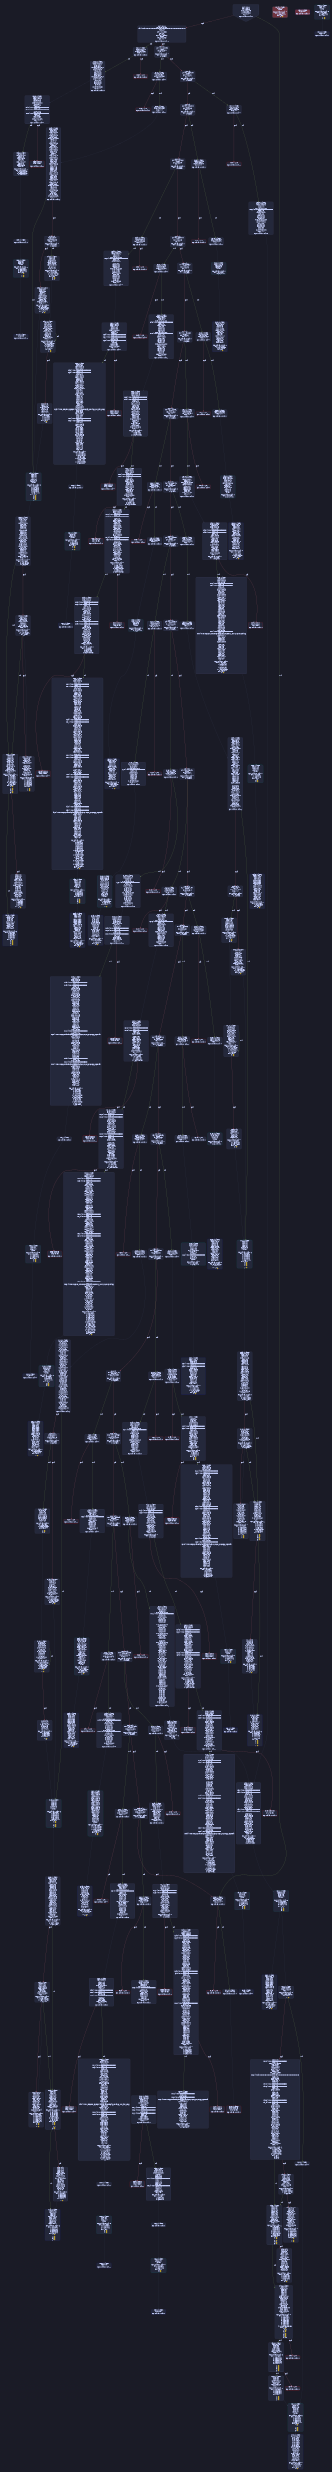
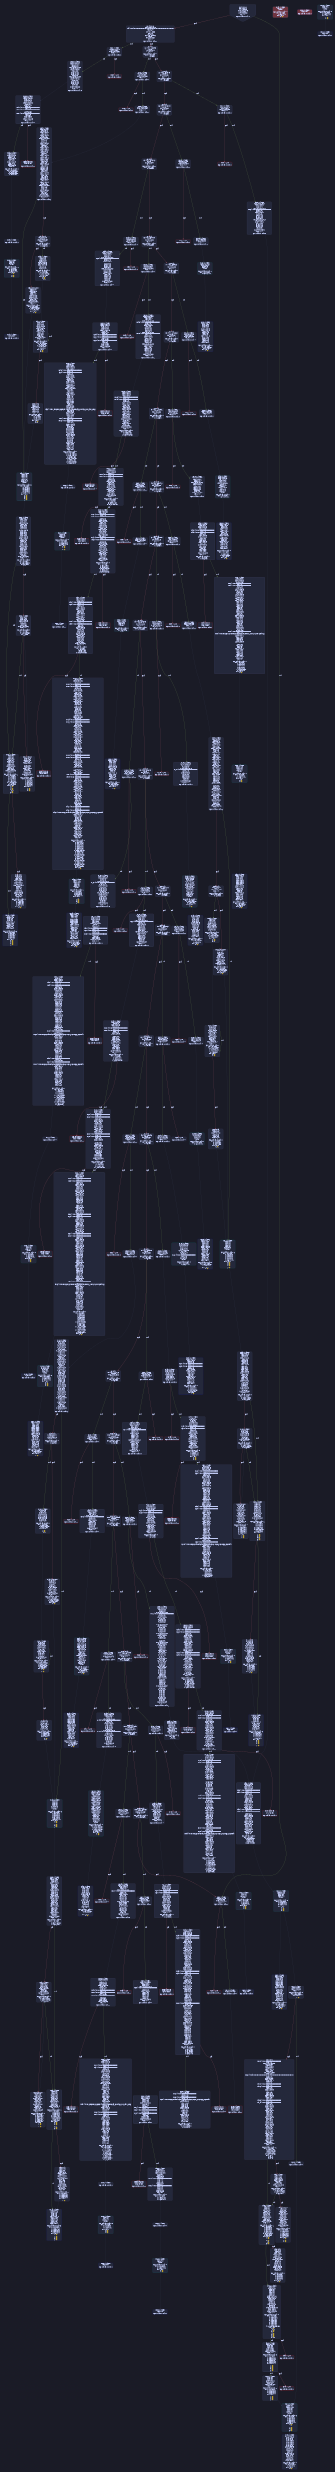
none -> (173, 625)
